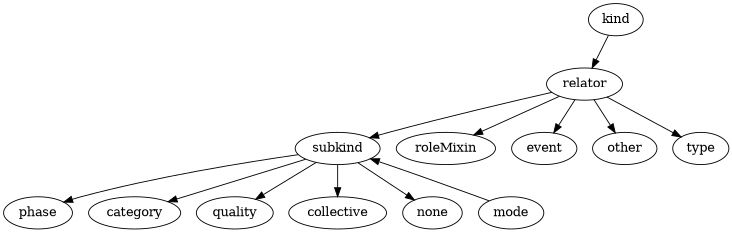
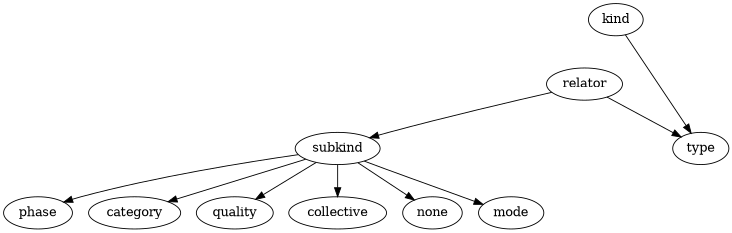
(602, 48) -> (656, 80)
(446, 148) -> none
(544, 148) -> none
(625, 148) -> none
(434, 181) -> (419, 181)
